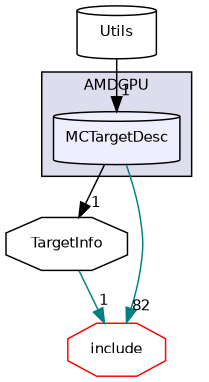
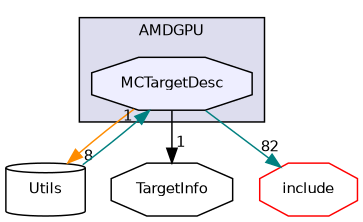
(117, 81) -> (111, 143)
none -> (105, 132)
(117, 138) -> (172, 84)
(89, 290) -> none
